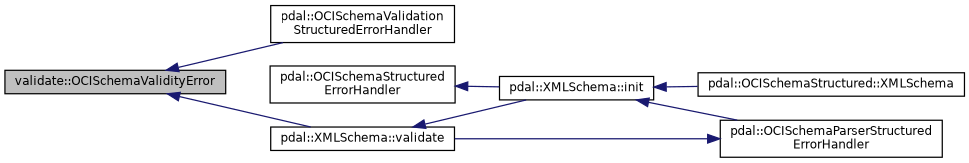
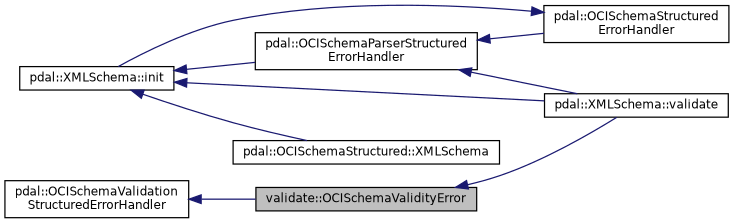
none -> (517, 36)
(231, 55) -> (229, 199)
(476, 112) -> (366, 92)
